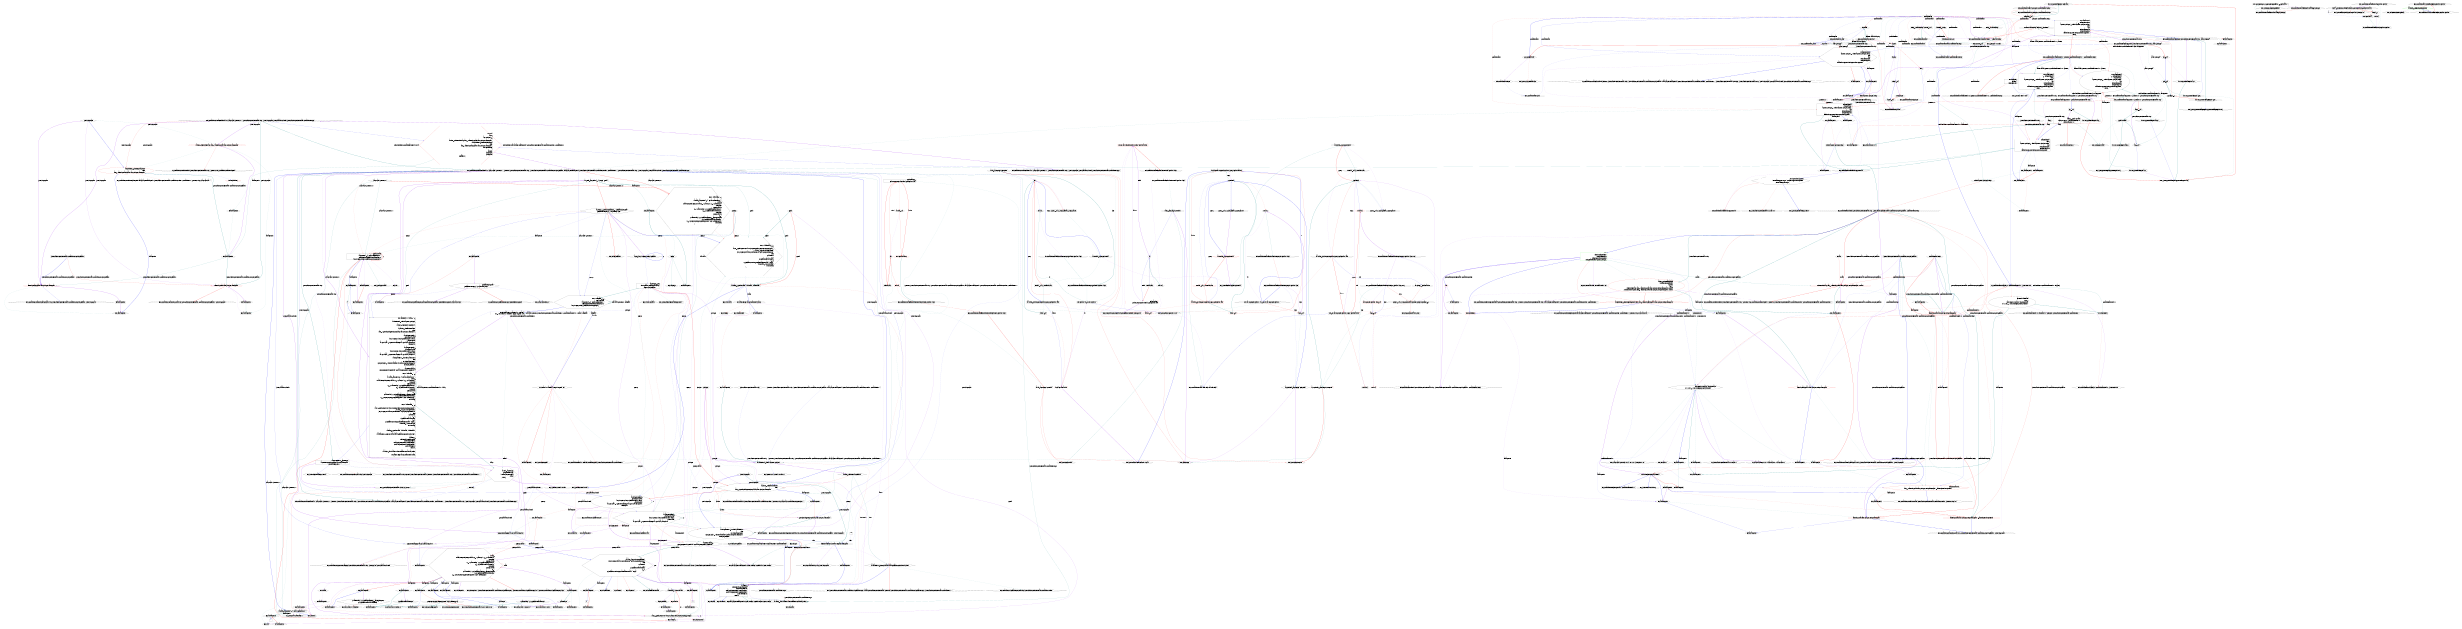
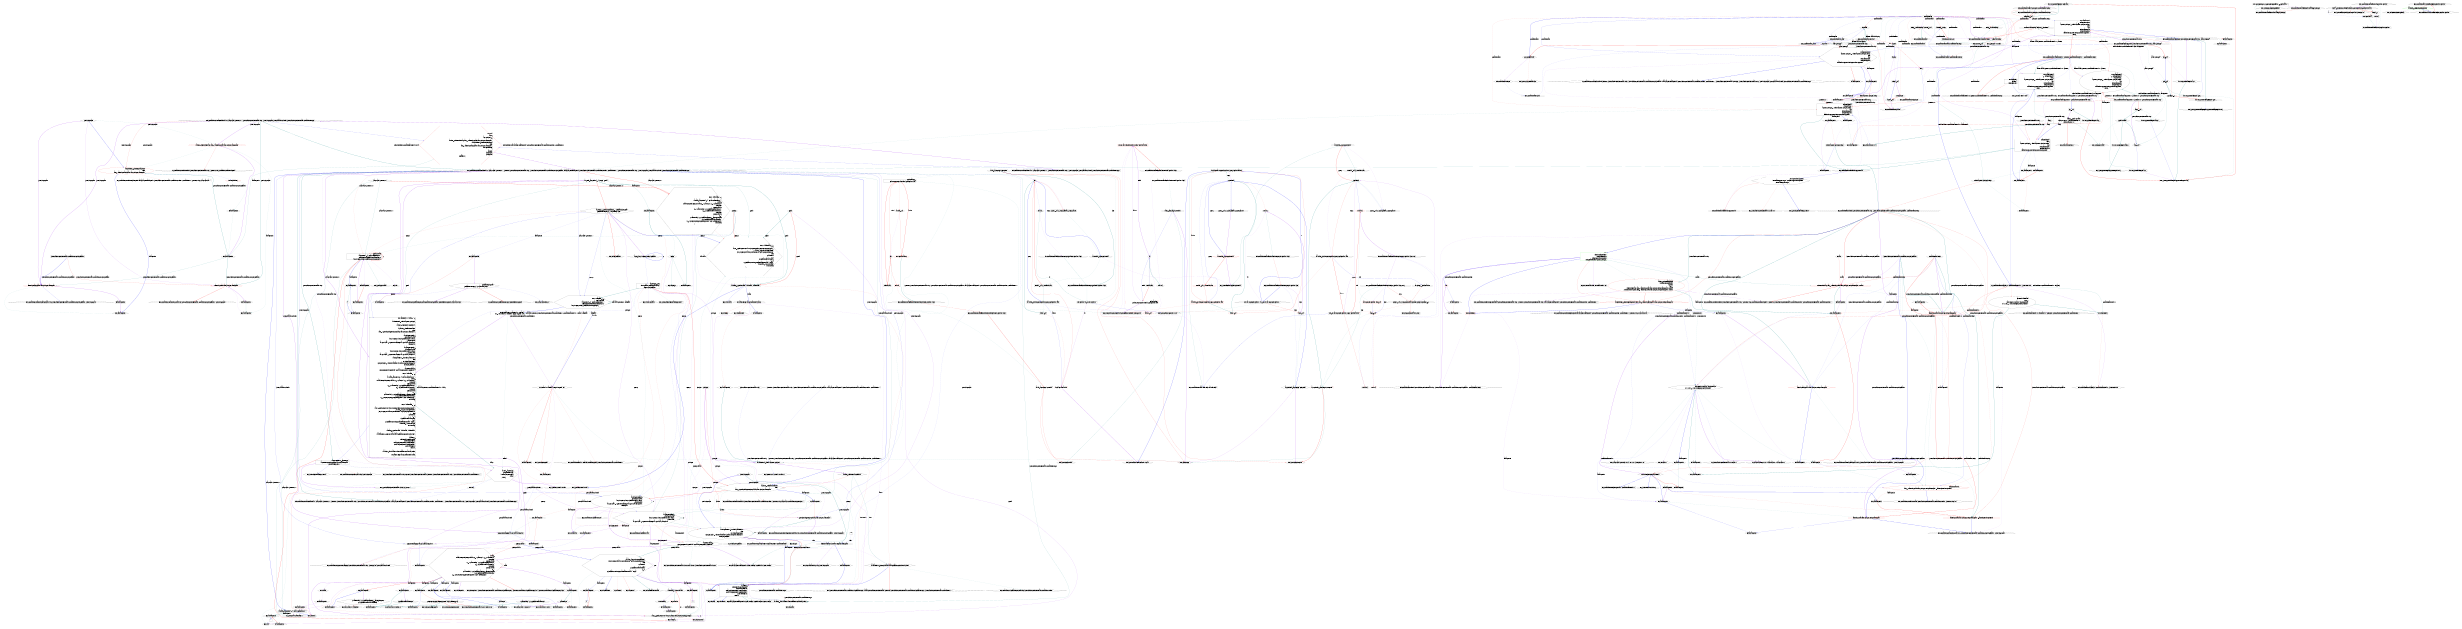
(662, 602) -> (662, 602)
